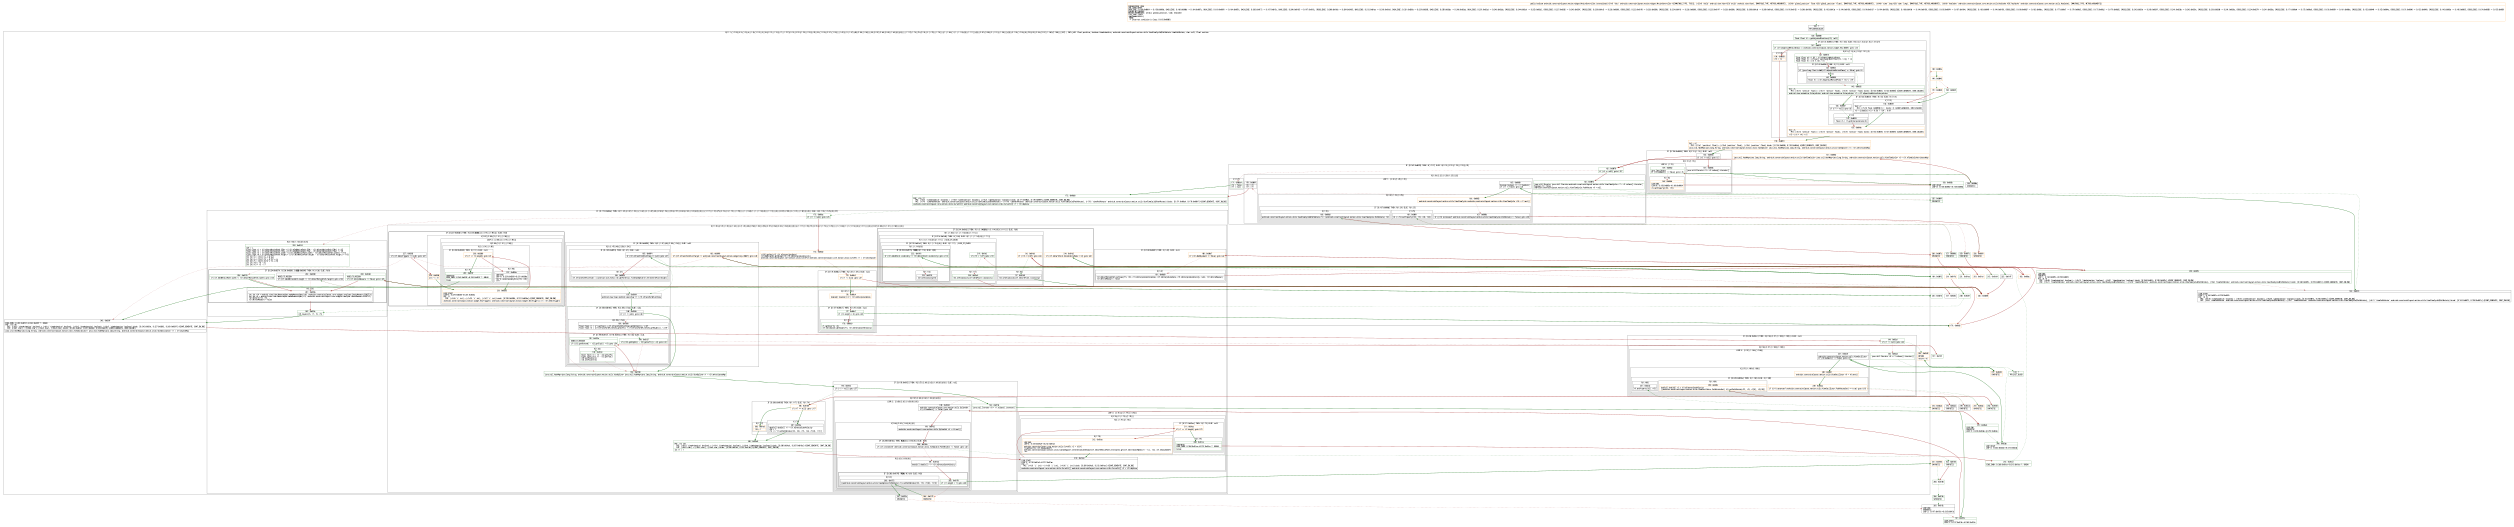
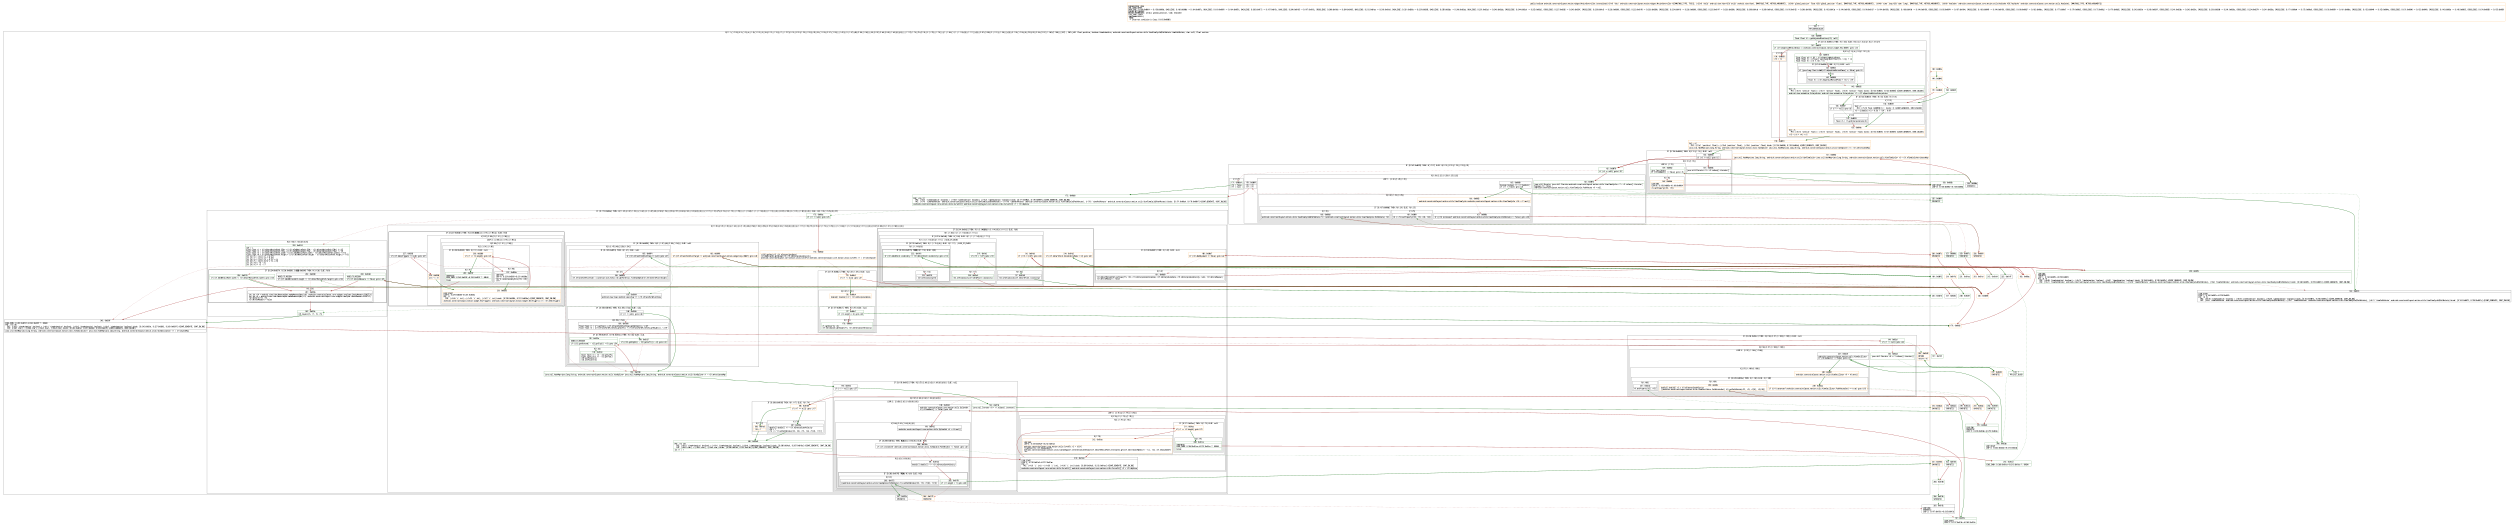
(239, 289) -> (239, 289)
(1961, 411) -> (1988, 417)
(1088, 455) -> (1088, 455)
